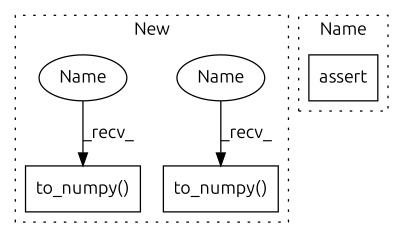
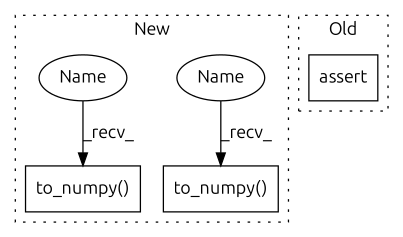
(343, 30) -> (343, 30)
